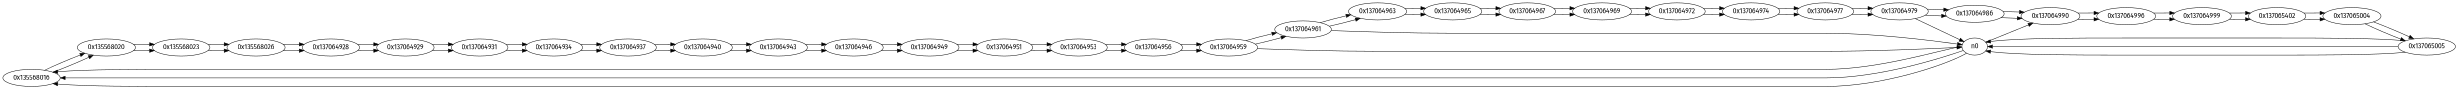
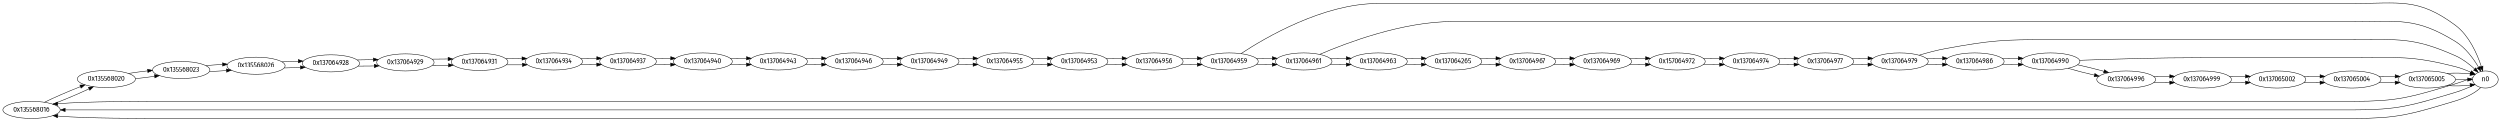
(1453, 11) -> (1453, 61)
(1677, 11) -> (1677, 61)
(2277, 16) -> (2277, 80)
(2007, 34) -> (2276, 58)
(1004, 48) -> (1005, 61)
